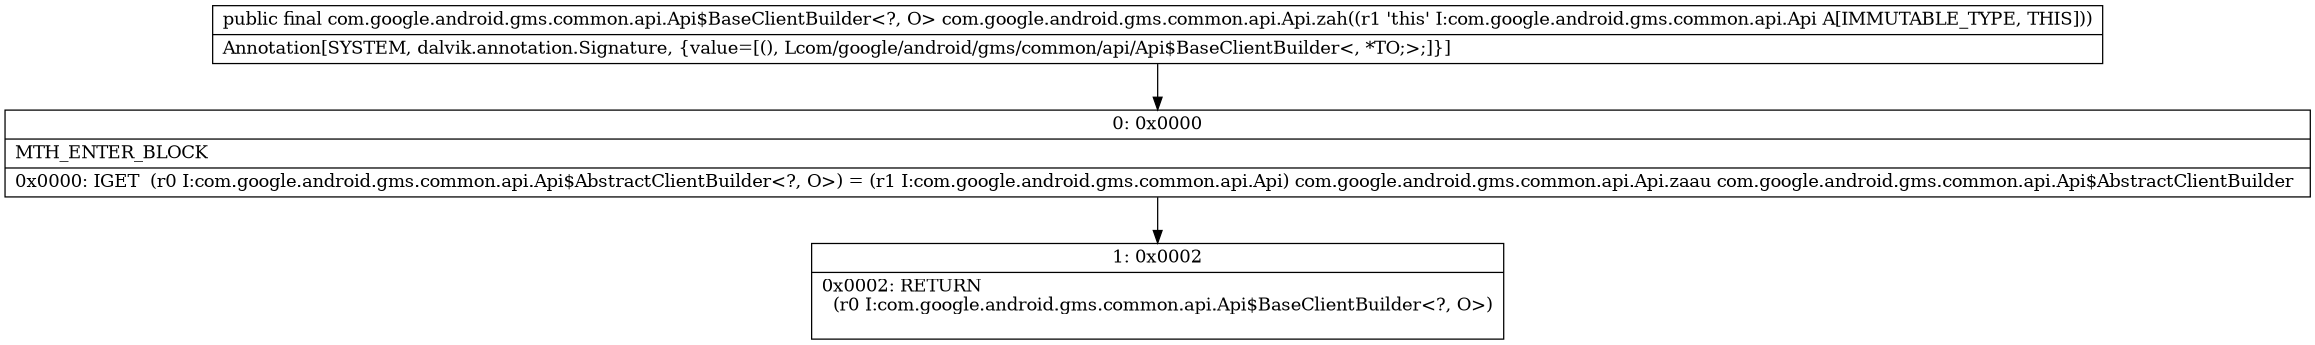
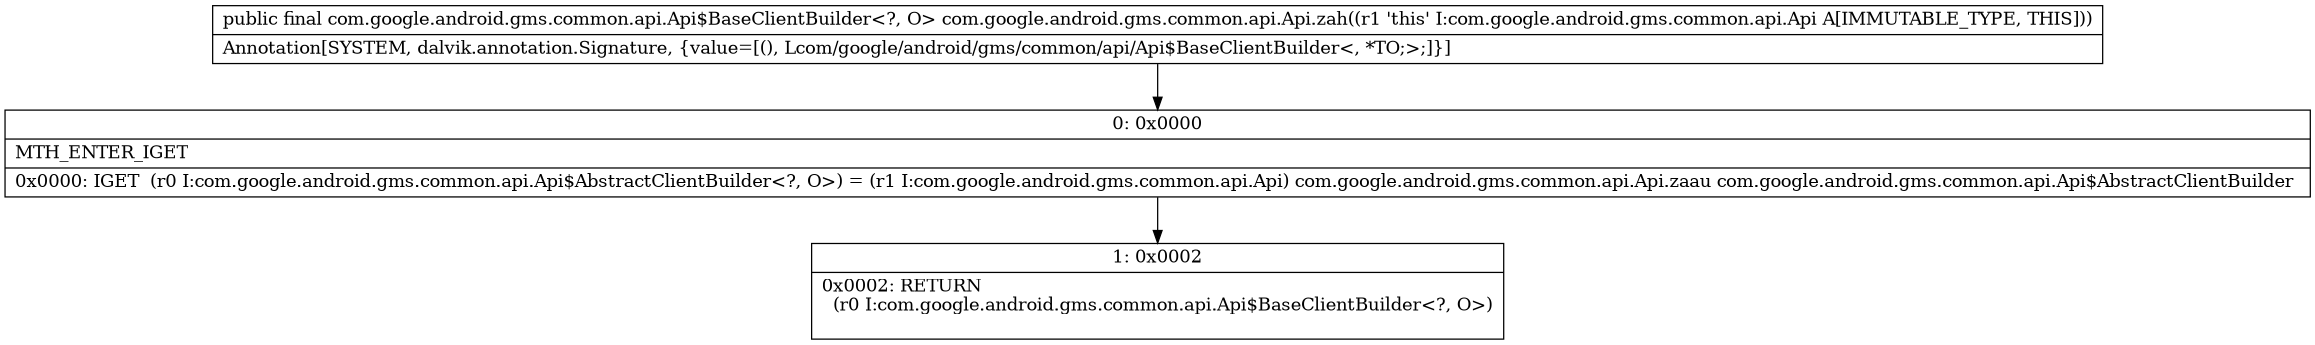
(112, 153) -> (102, 153)
